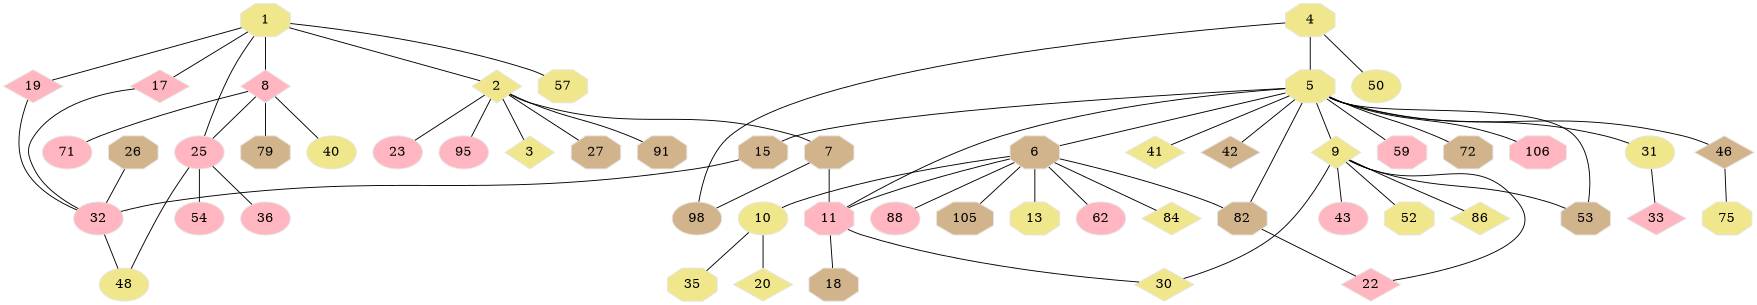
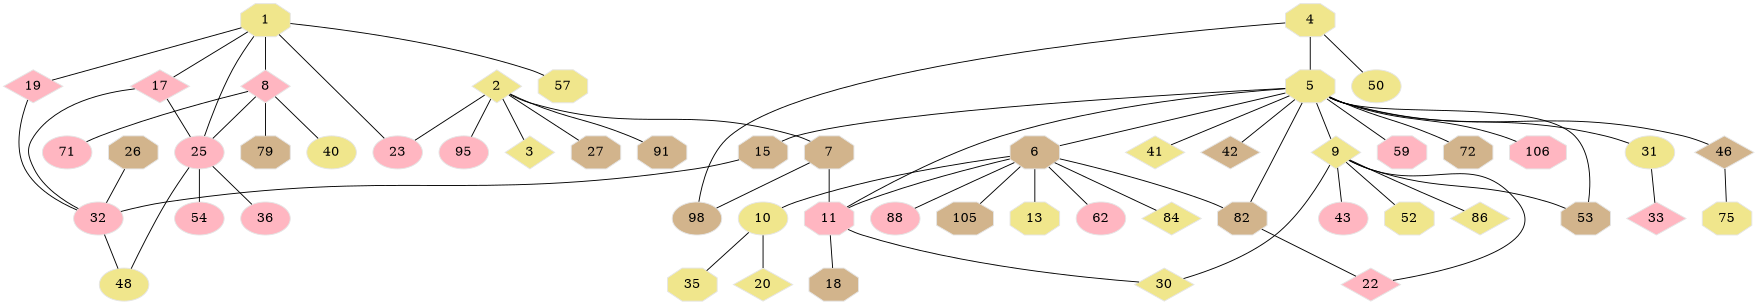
(385, 54) -> (332, 86)
none -> (179, 118)
